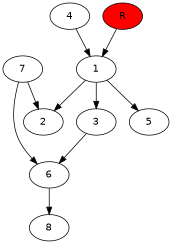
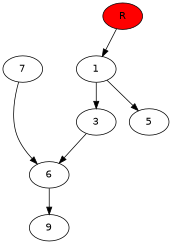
(70, 16) -> none
(43, 122) -> none
(49, 228) -> (49, 228)
